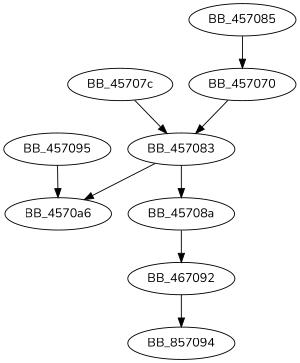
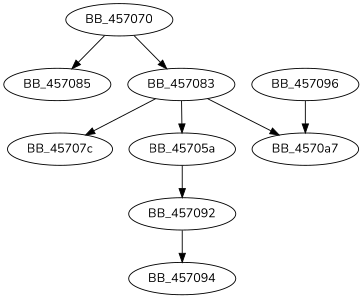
(242, 48) -> (91, 49)
(148, 114) -> (125, 115)
(57, 149) -> (305, 84)
(58, 214) -> (305, 149)
(181, 214) -> (182, 149)
(181, 279) -> (182, 214)
(181, 343) -> (182, 279)
